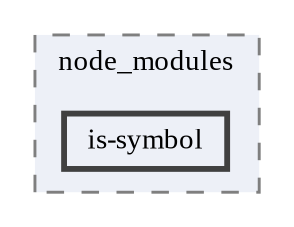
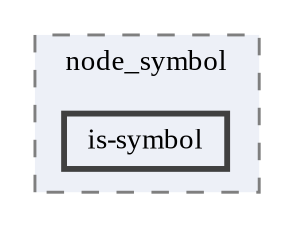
(147, 63) -> (147, 63)
